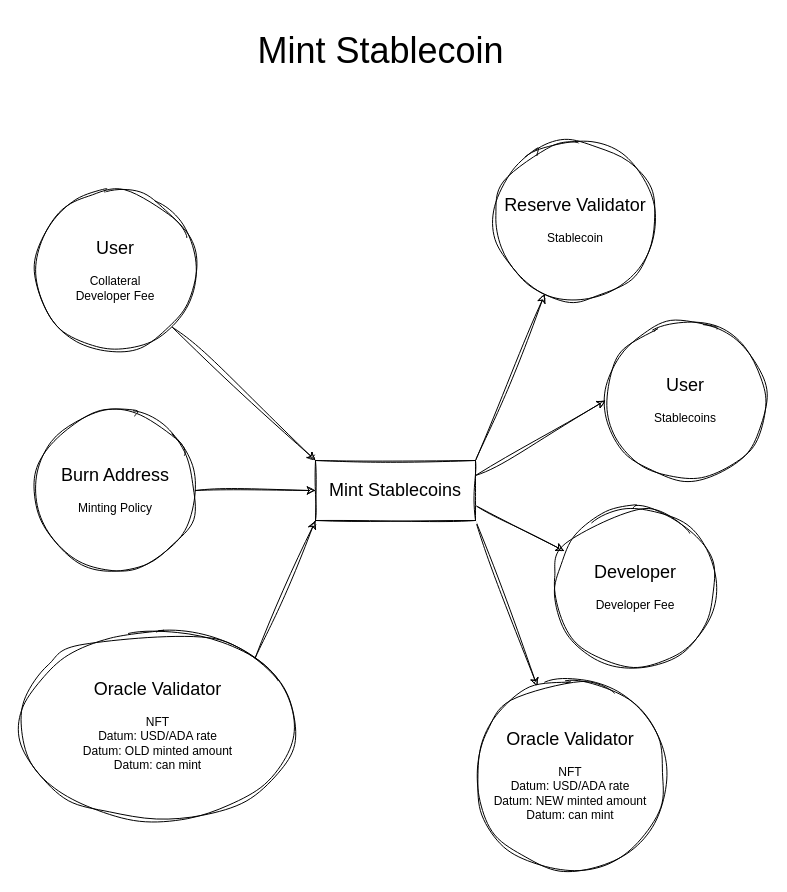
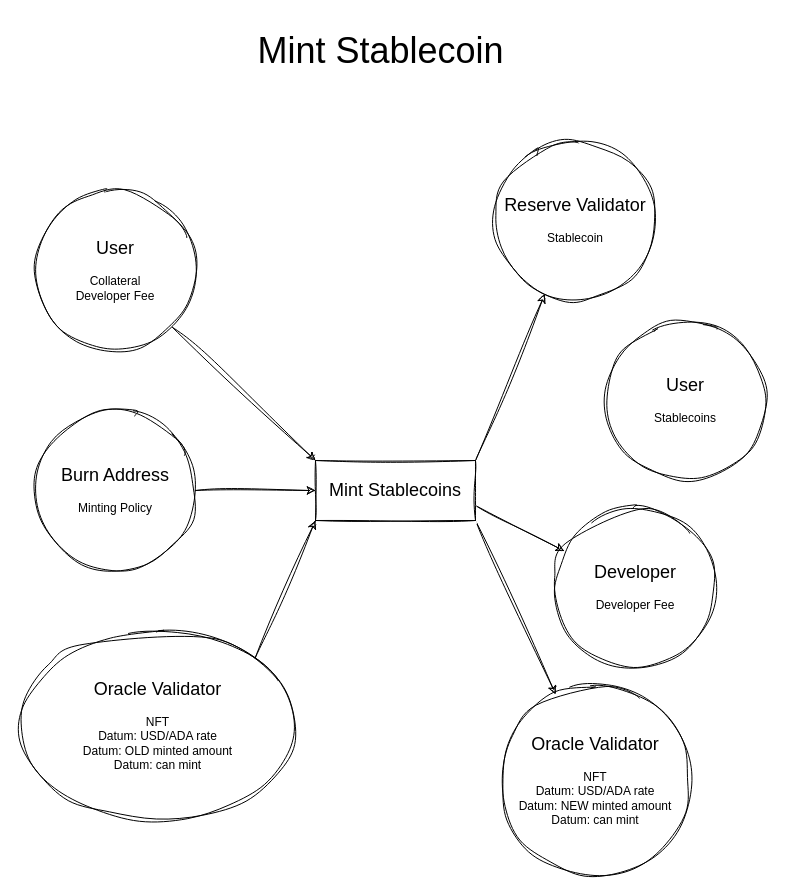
(538, 439) -> none
(571, 776) -> (596, 781)
